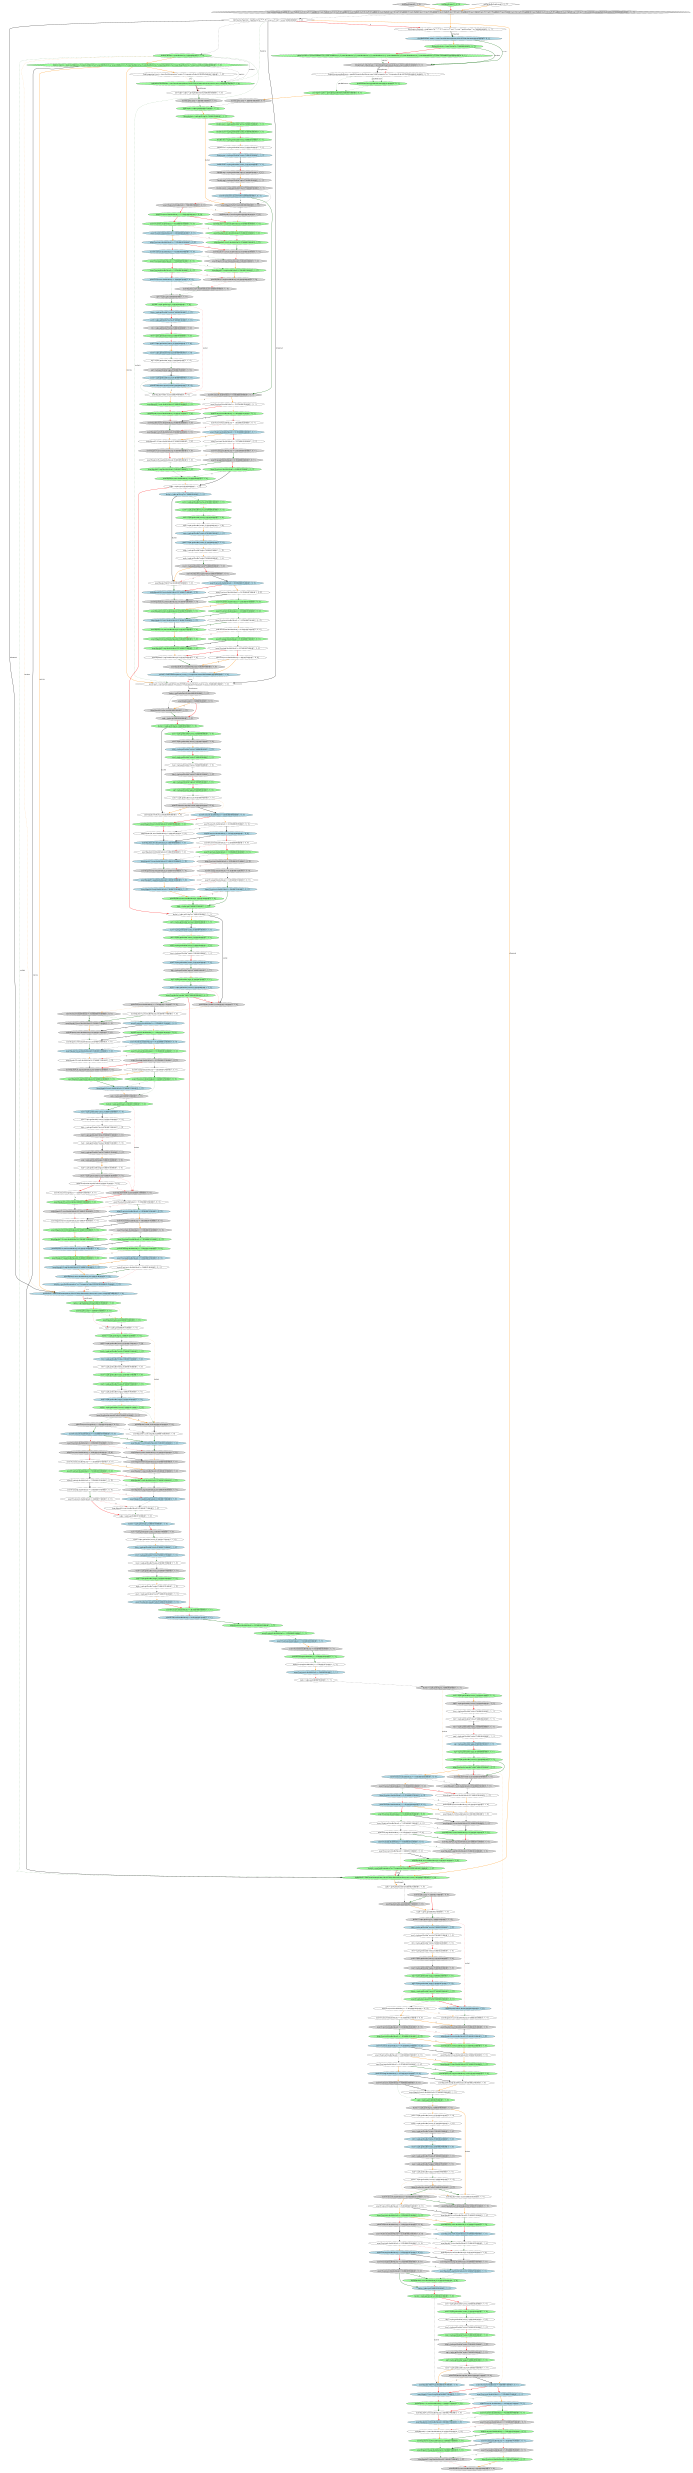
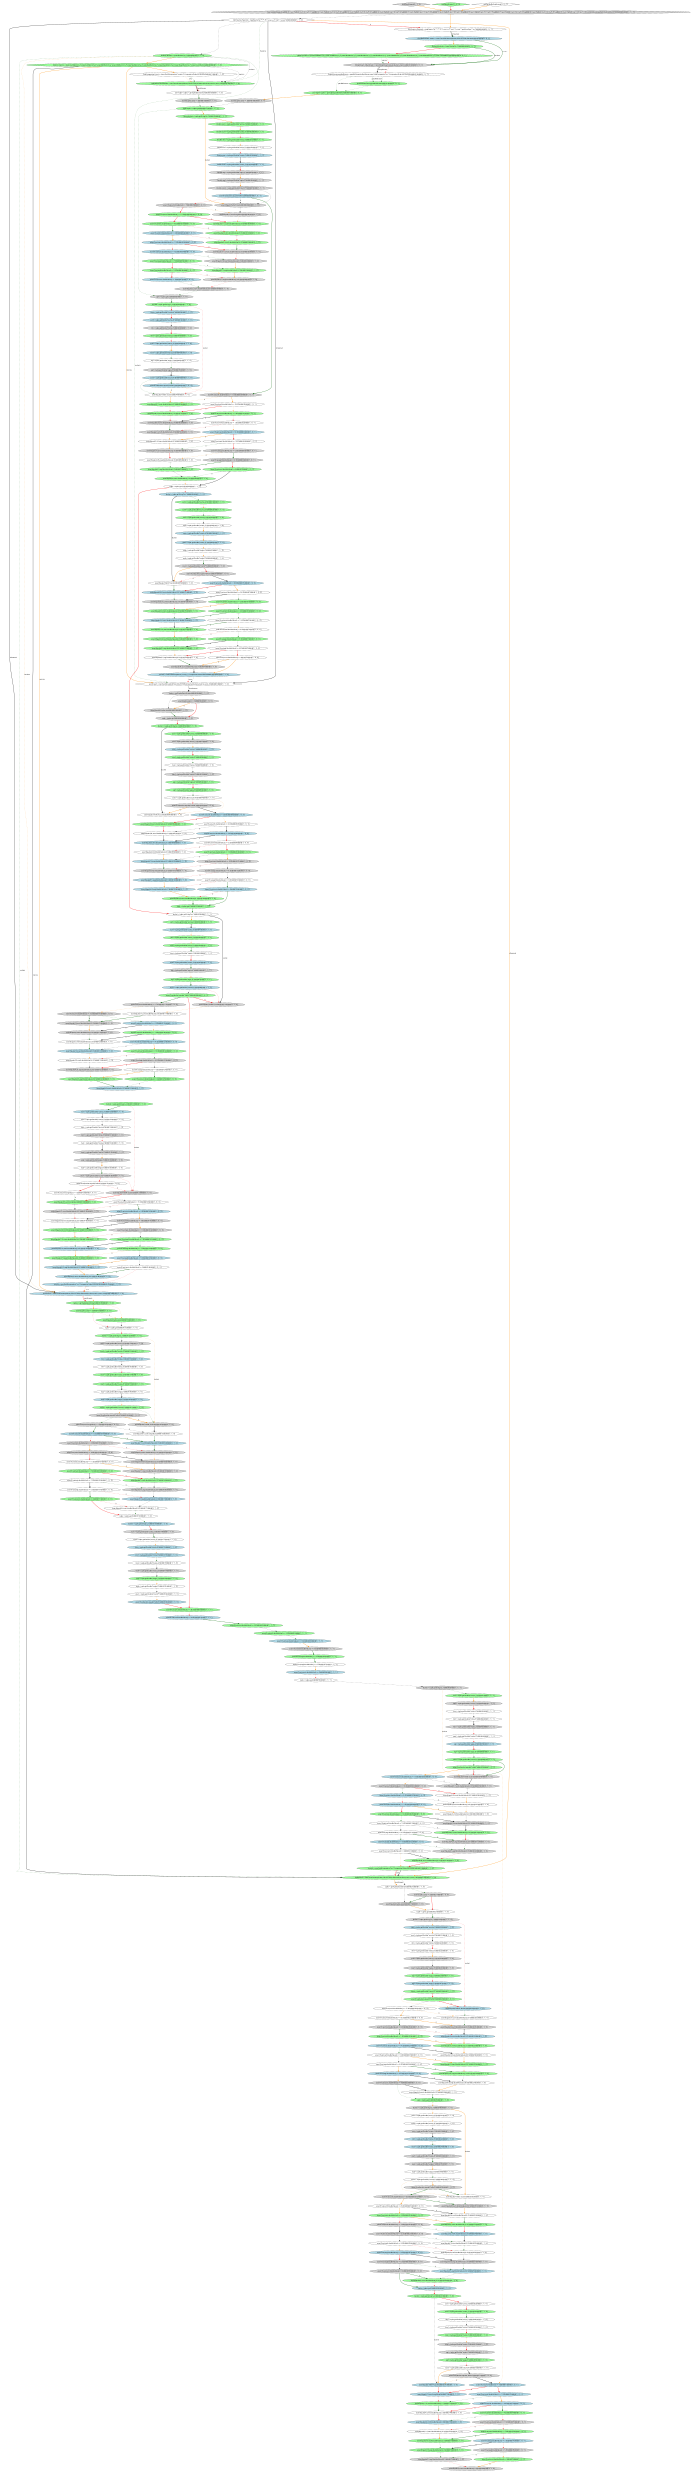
(172, 288) -> (139, 191)
(126, 1096) -> none
(90, 1499) -> (90, 1499)
